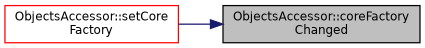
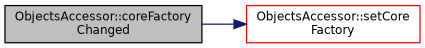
(195, 24) -> (218, 24)
